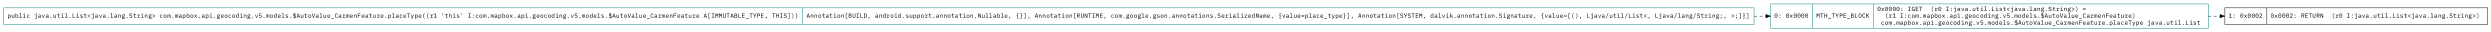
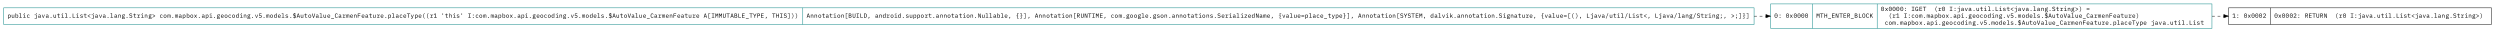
(1843, 16) -> (1845, 16)
